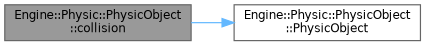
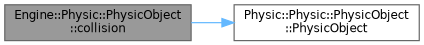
(327, 23) -> (327, 23)
